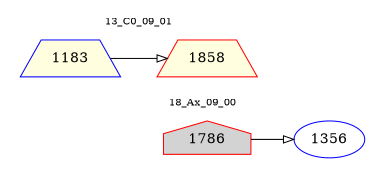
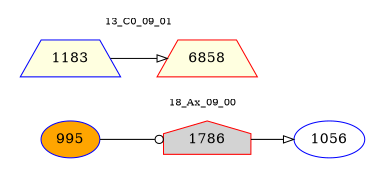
(207, 58) -> (207, 58)
none -> (70, 139)
(329, 139) -> (329, 139)
